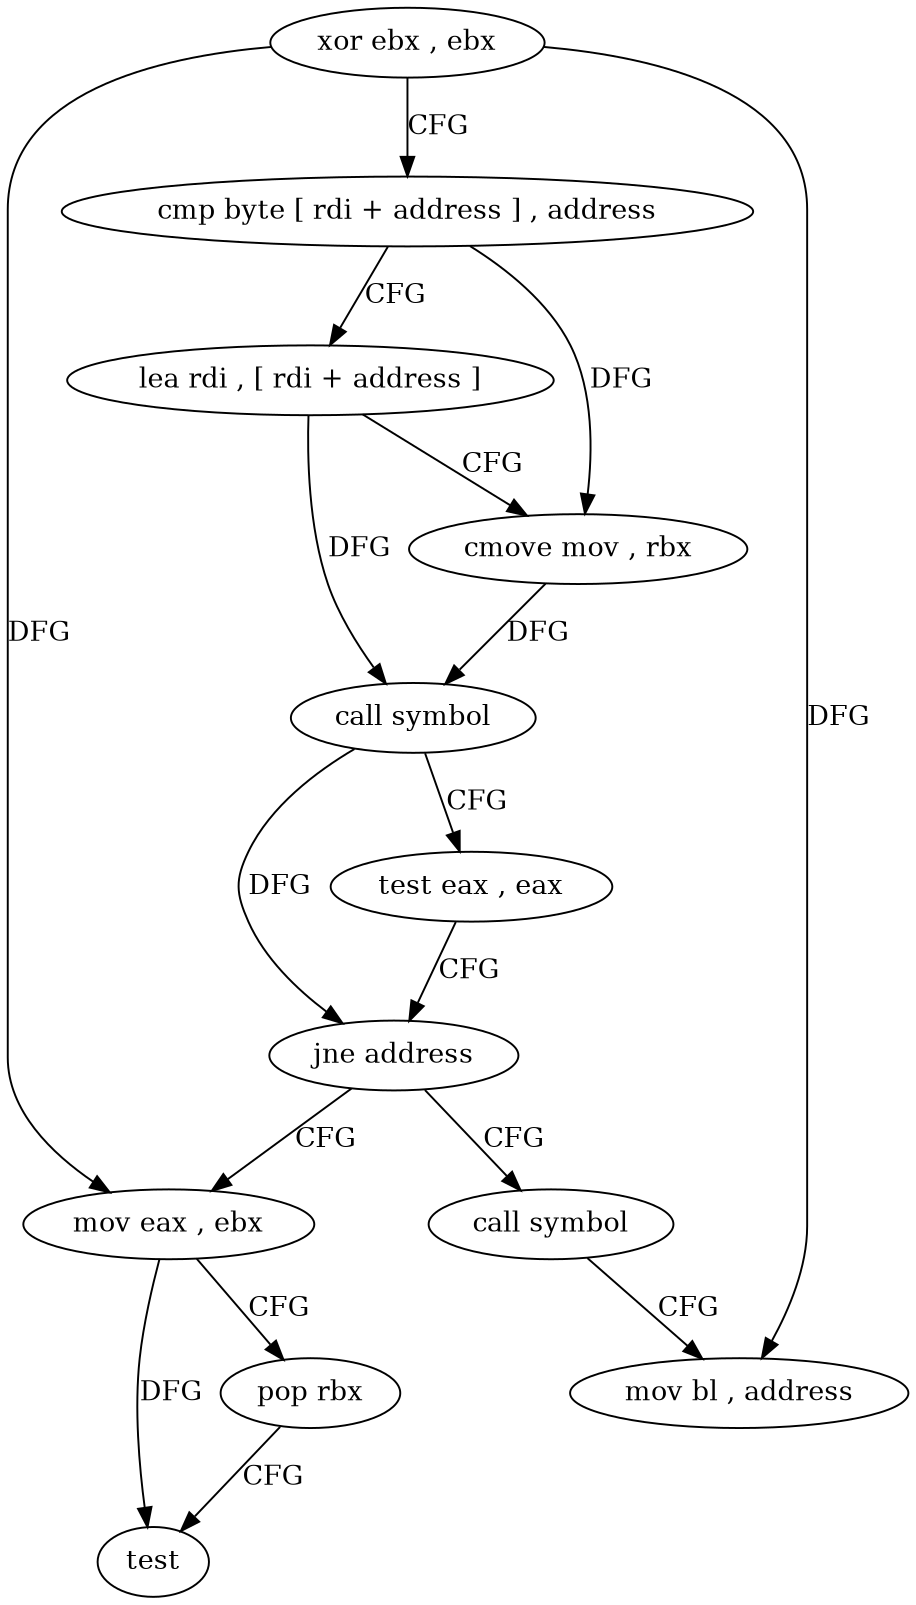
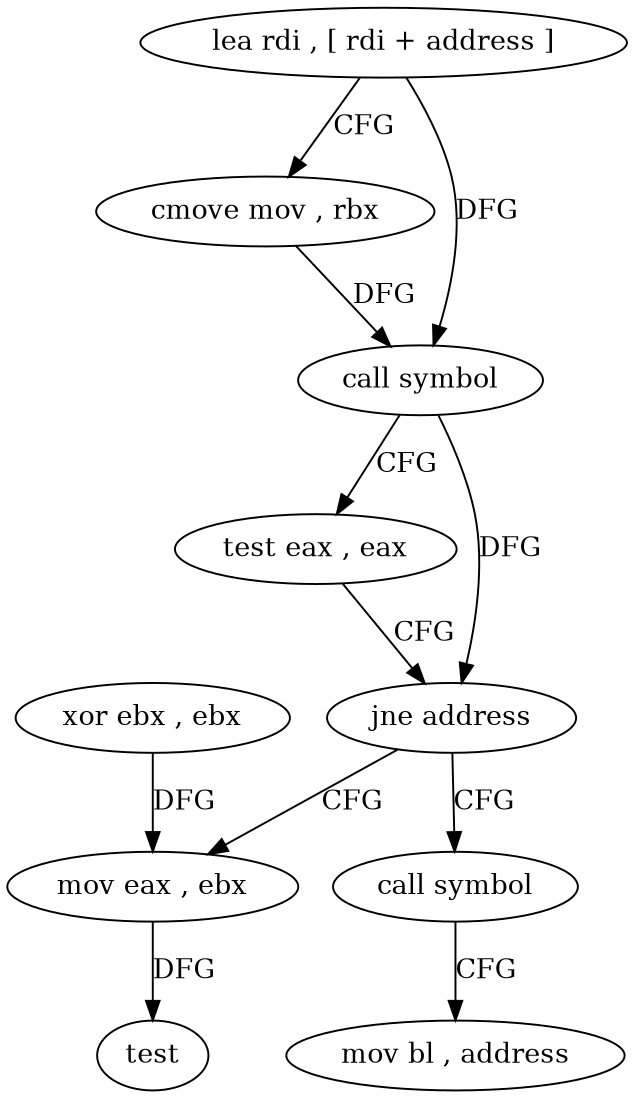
(407, 211) -> none
(807, 609) -> none
(310, 1393) -> none
